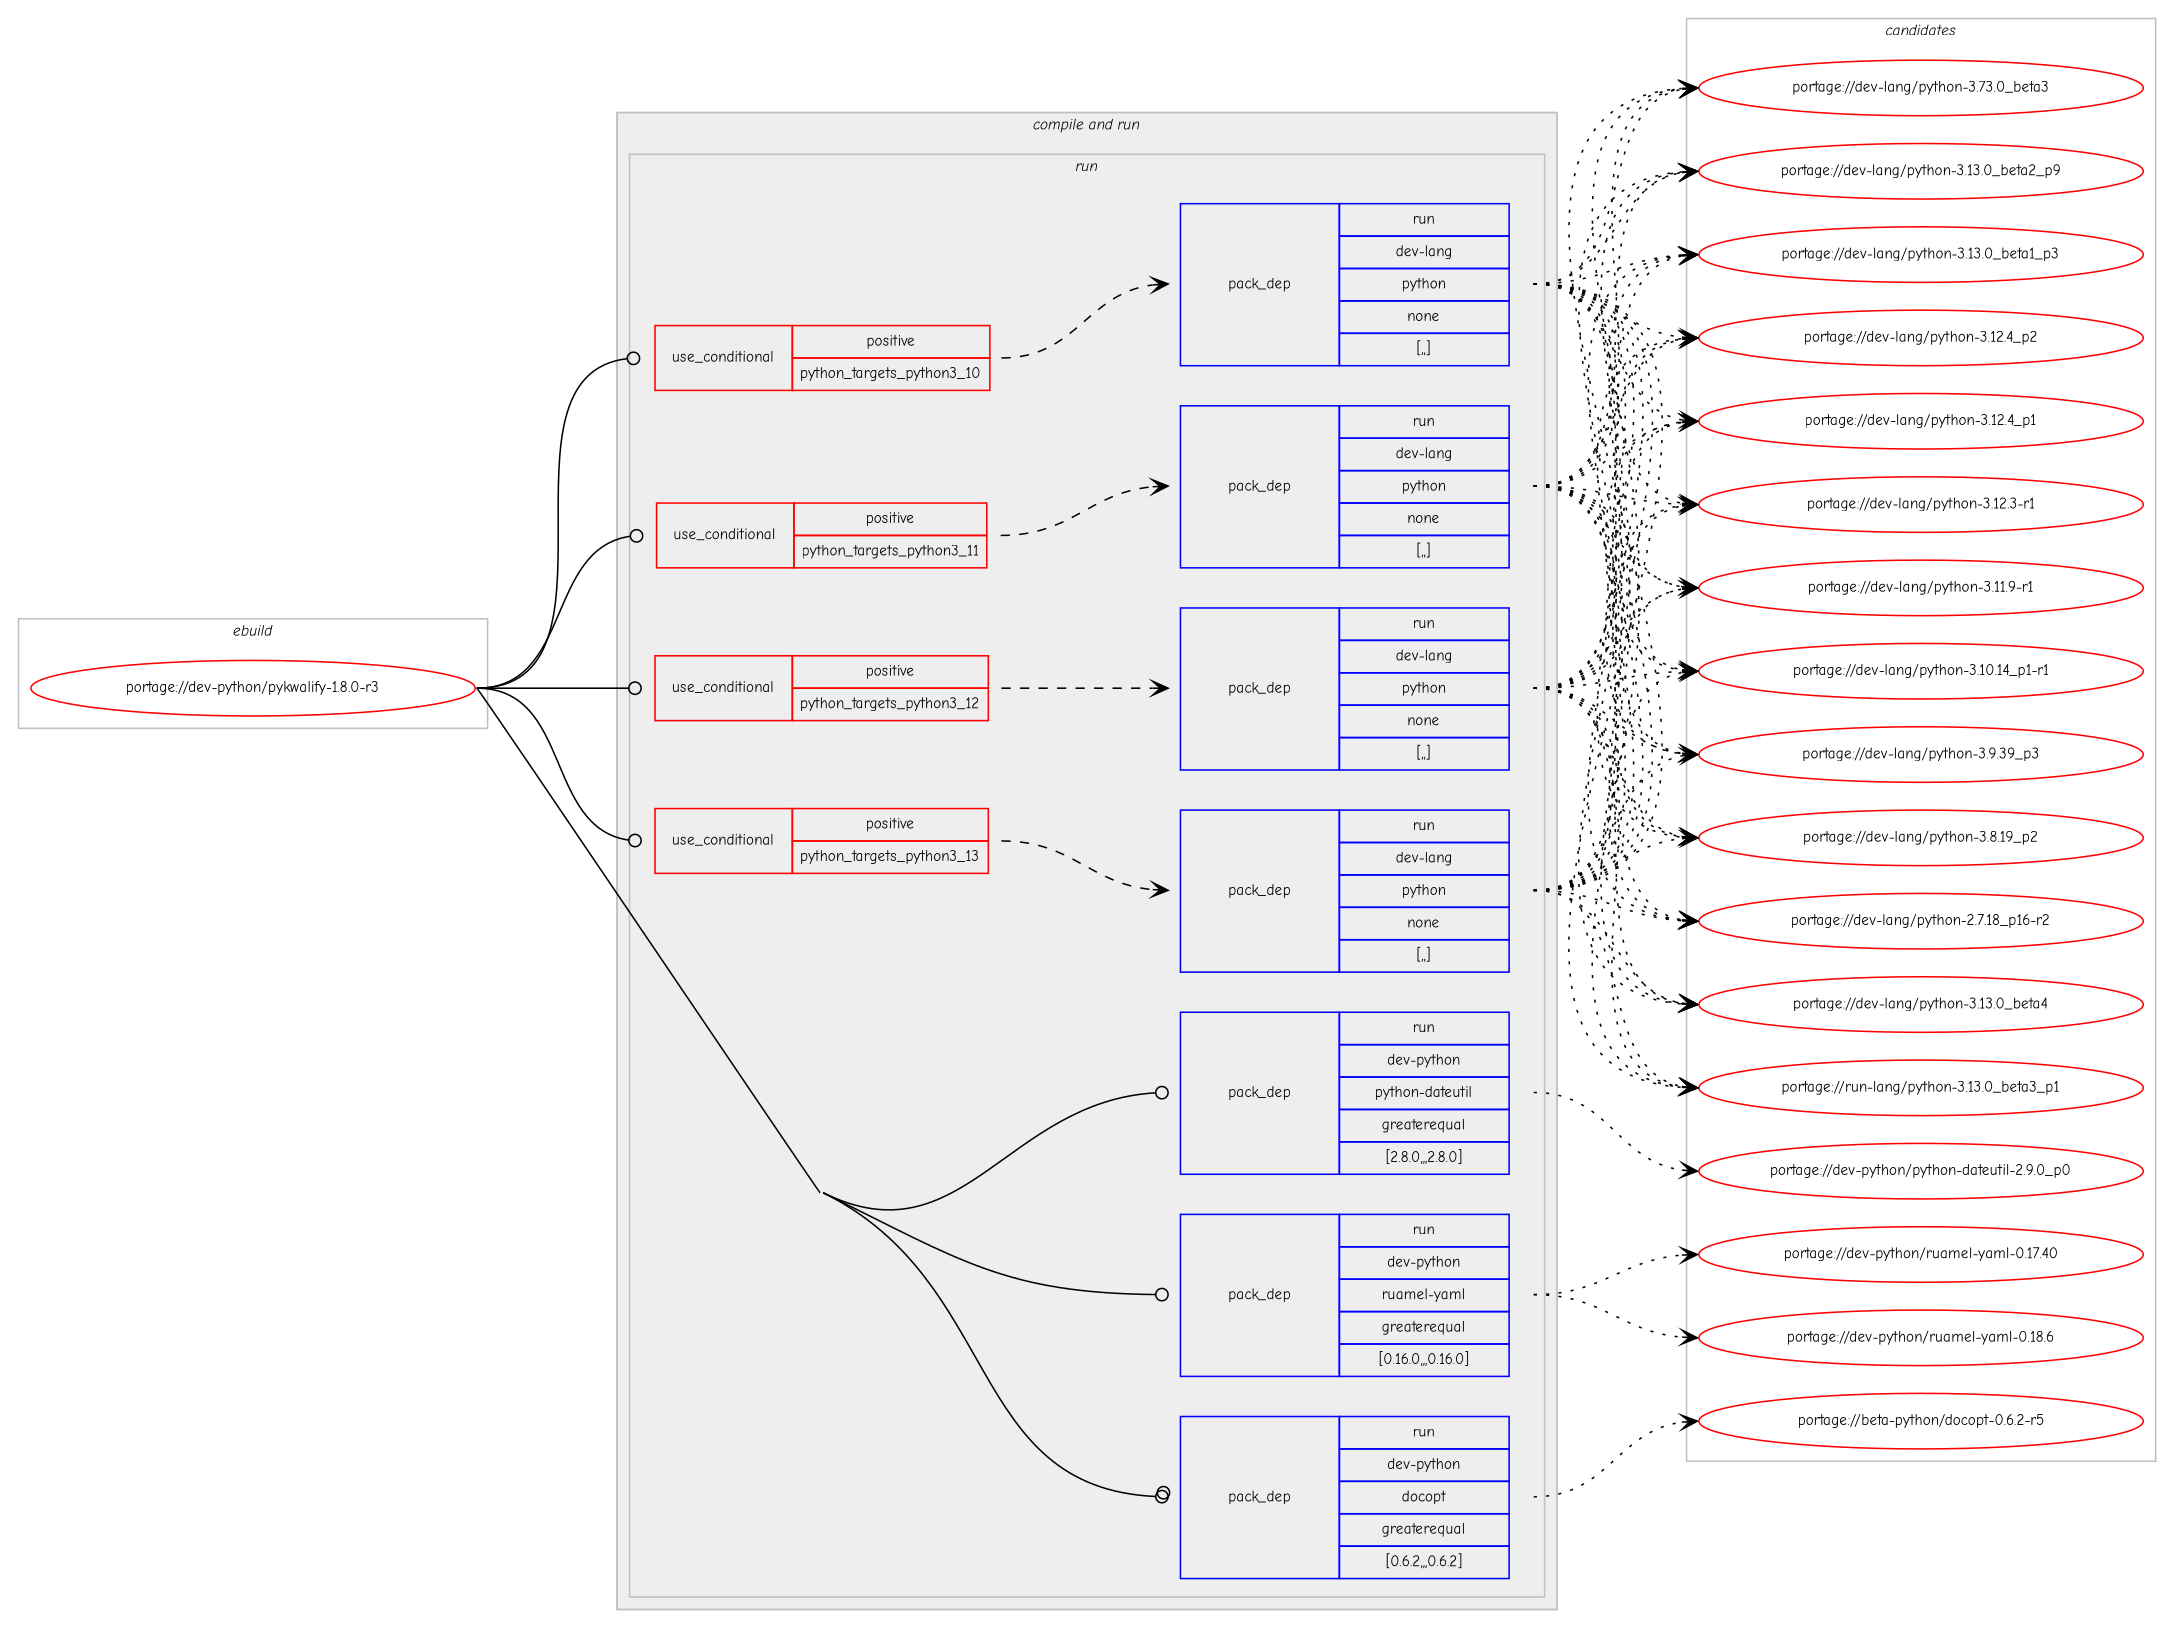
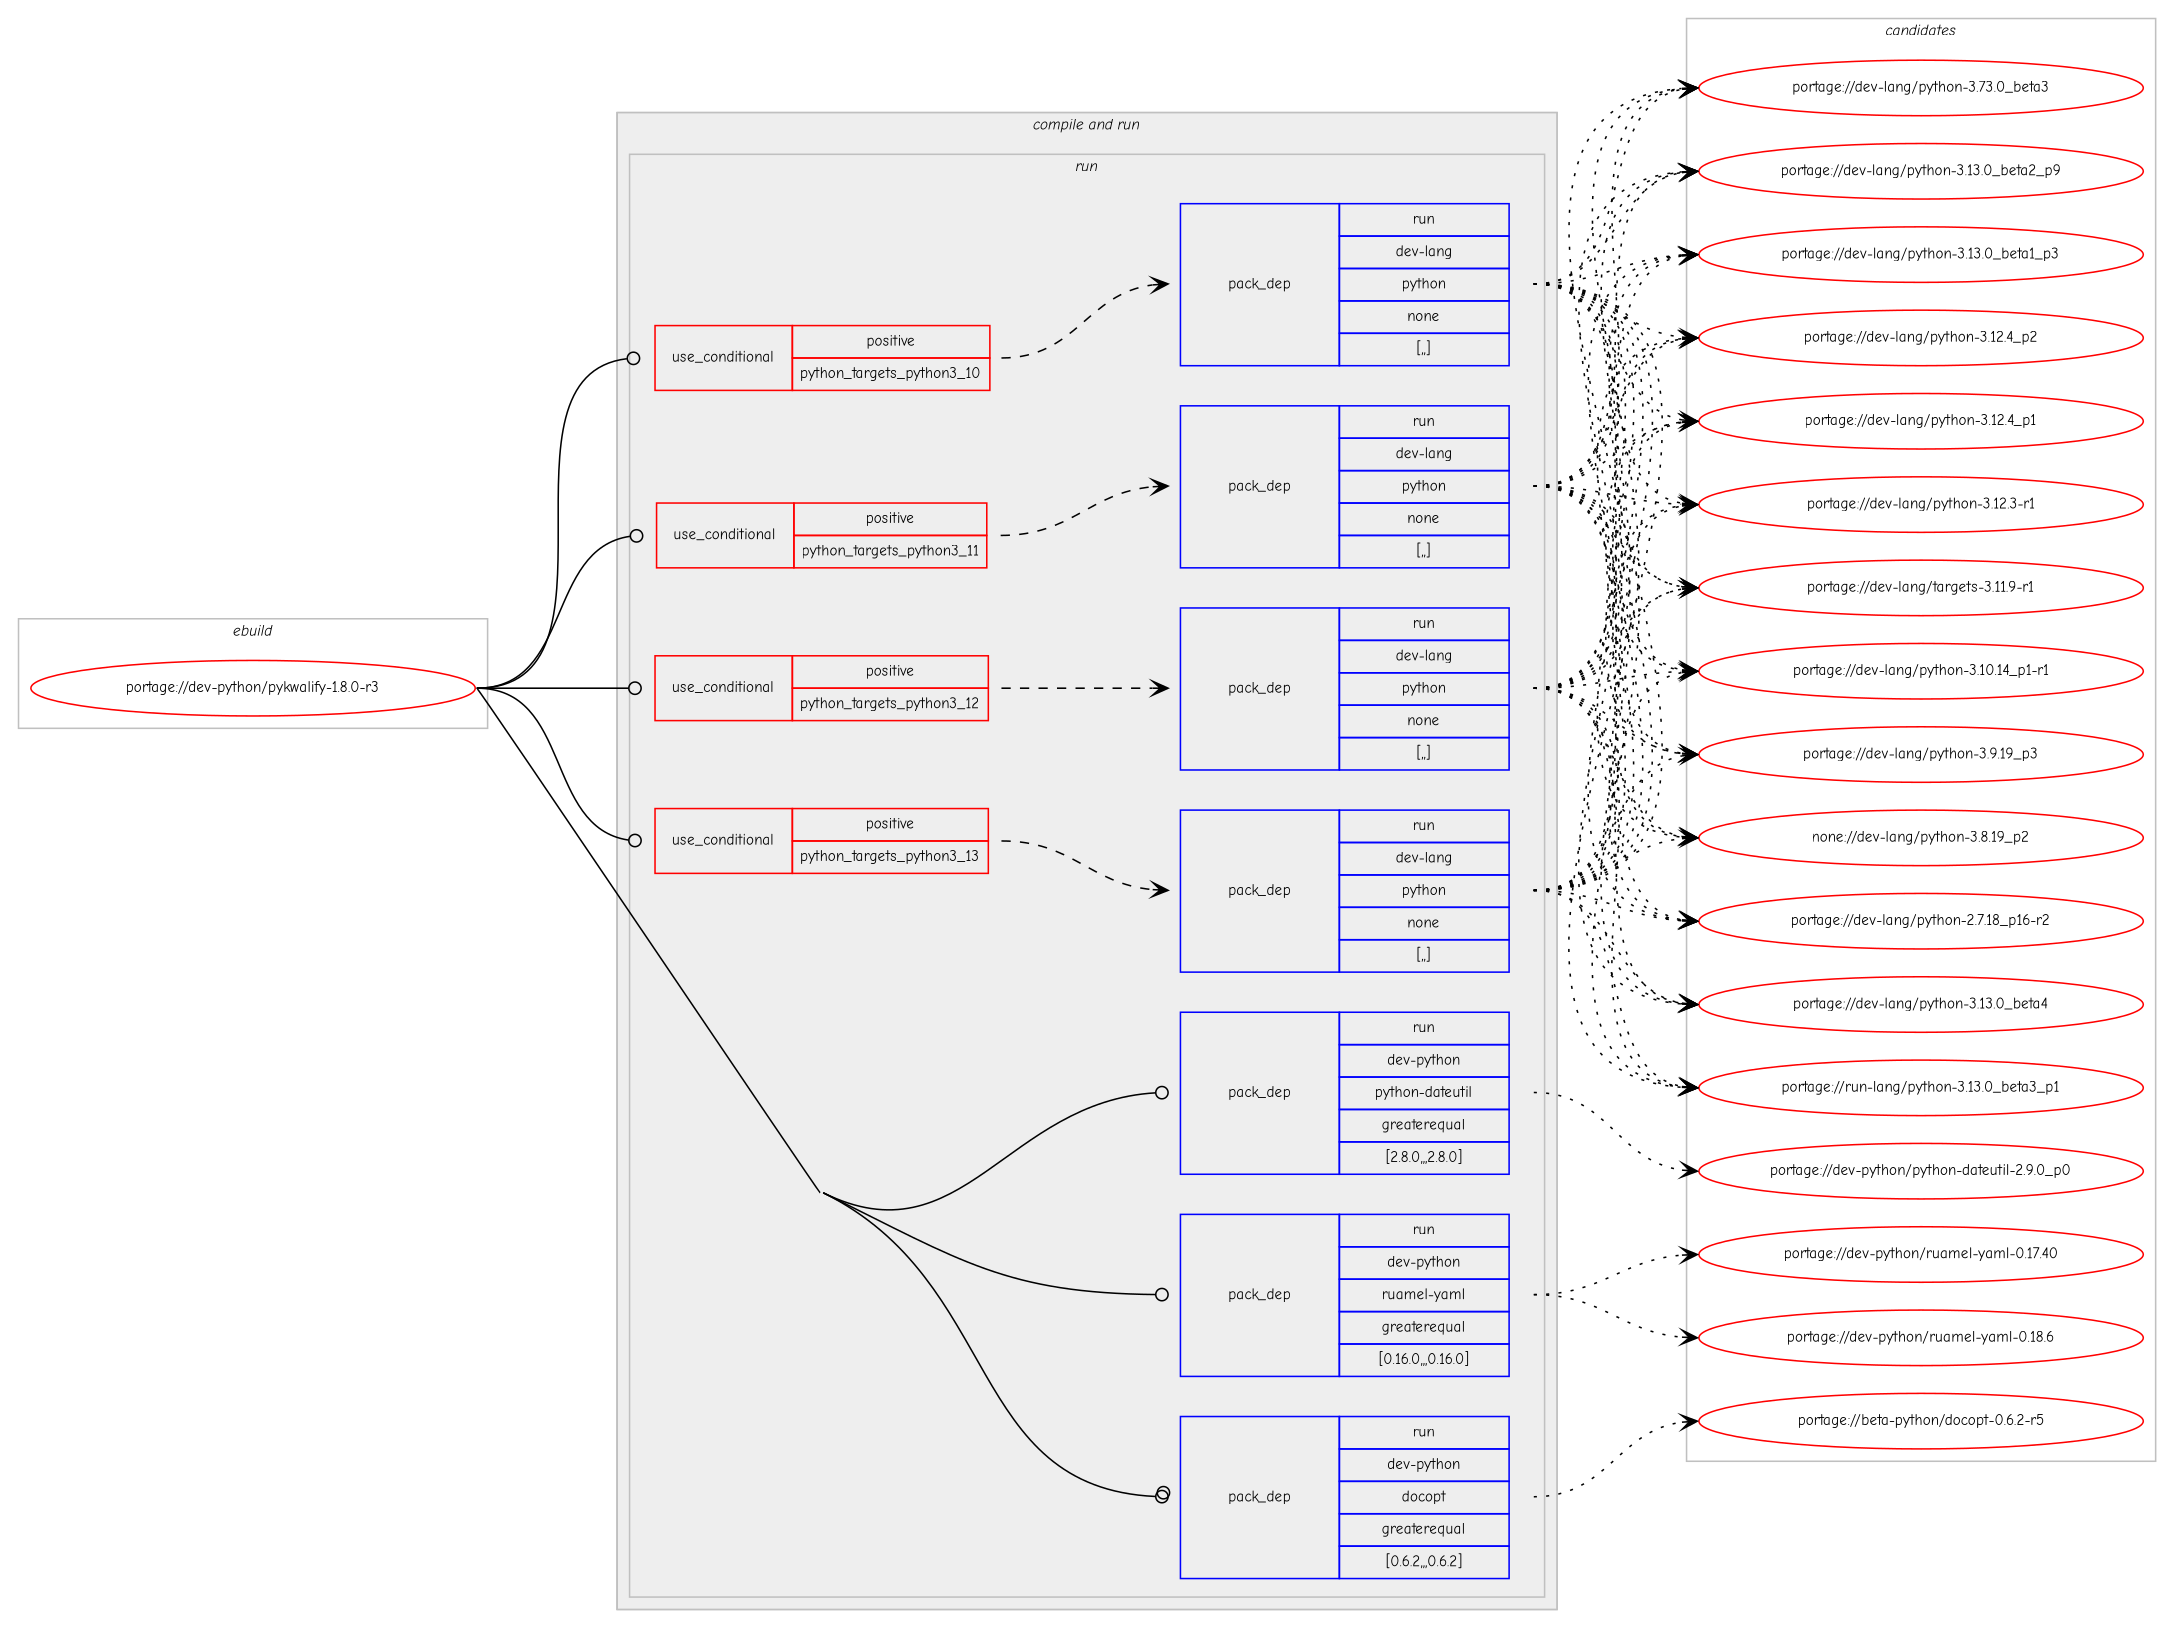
(1921, 588) -> (1921, 588)
(1921, 755) -> (1921, 755)
(1921, 838) -> (1921, 838)
